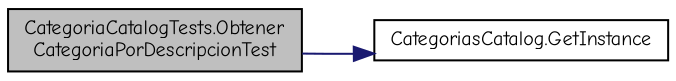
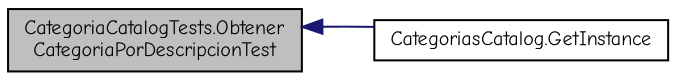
(328, 54) -> (348, 27)
